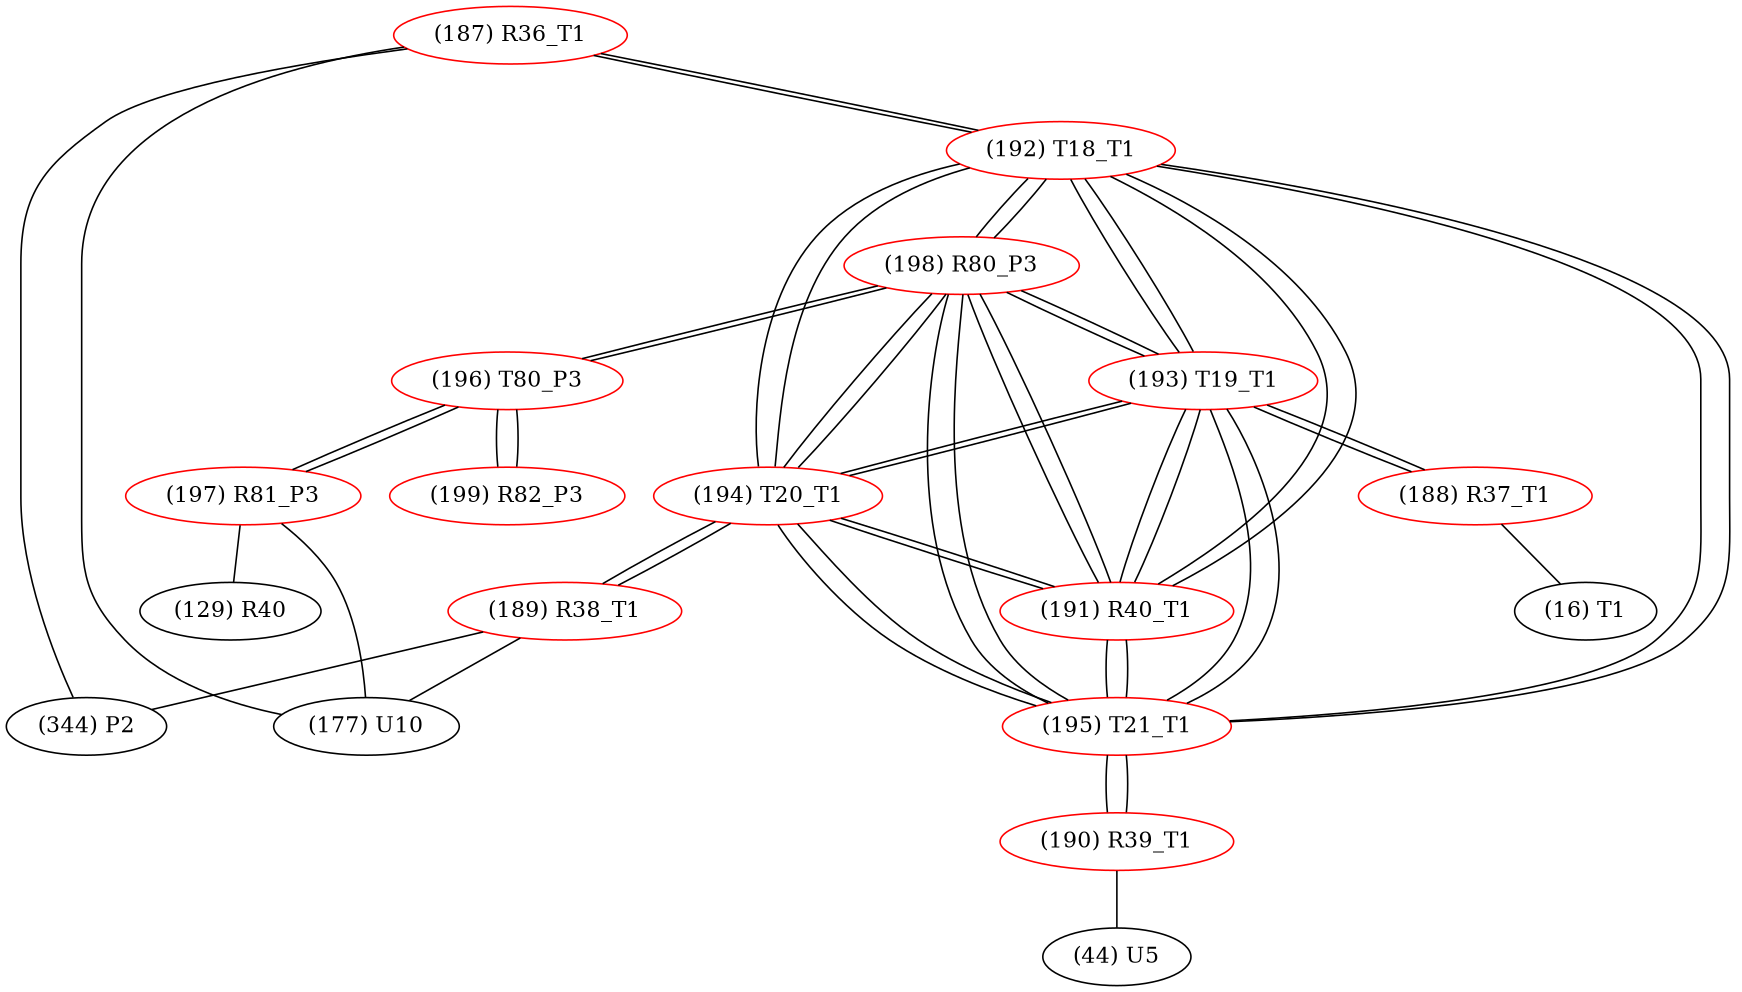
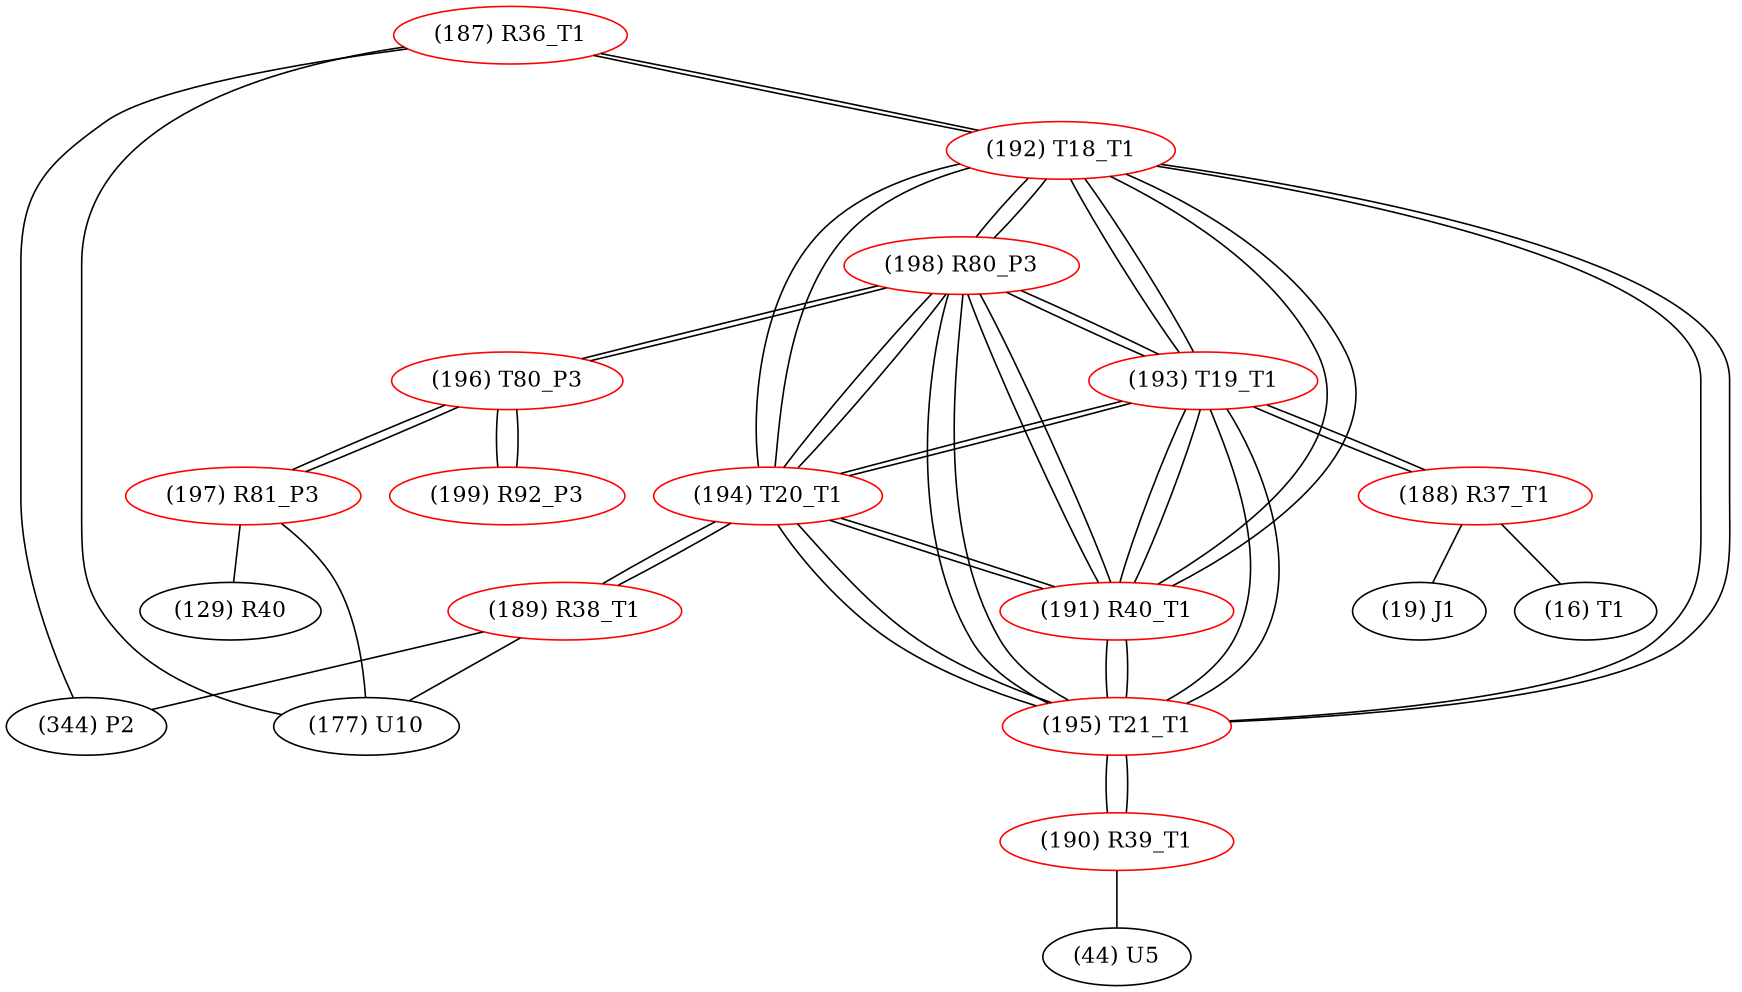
(507, 496) -> (507, 496)
none -> (1419, 611)
